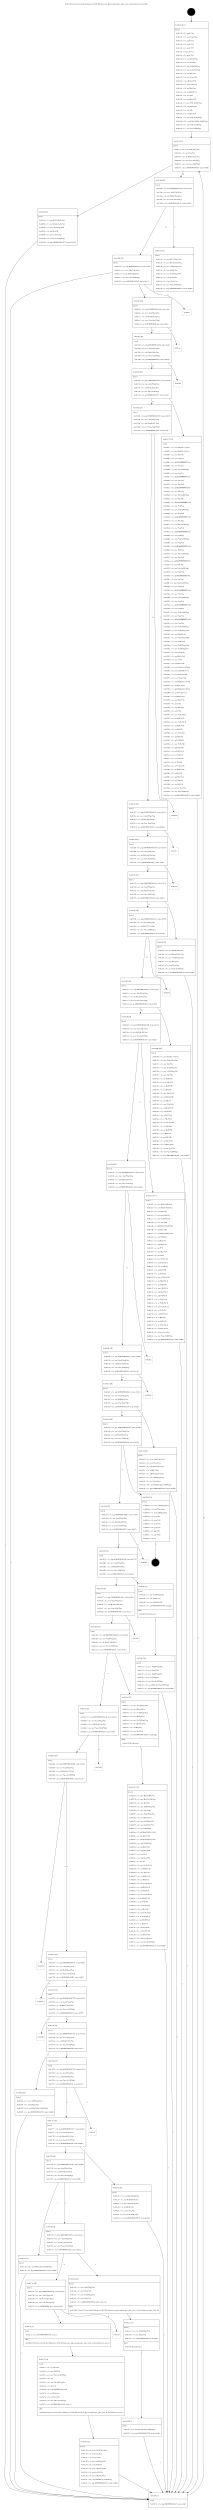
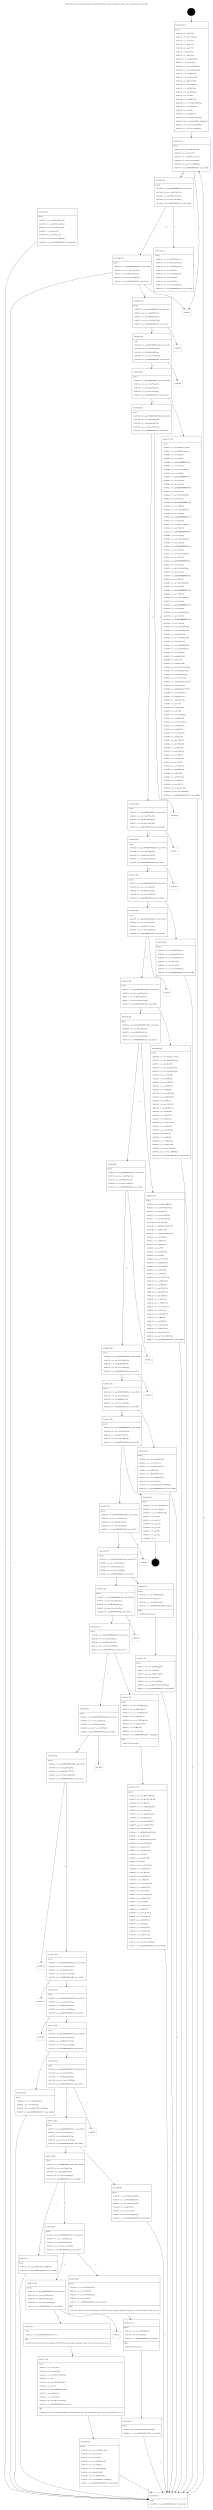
(125, 190) -> (199, 240)
